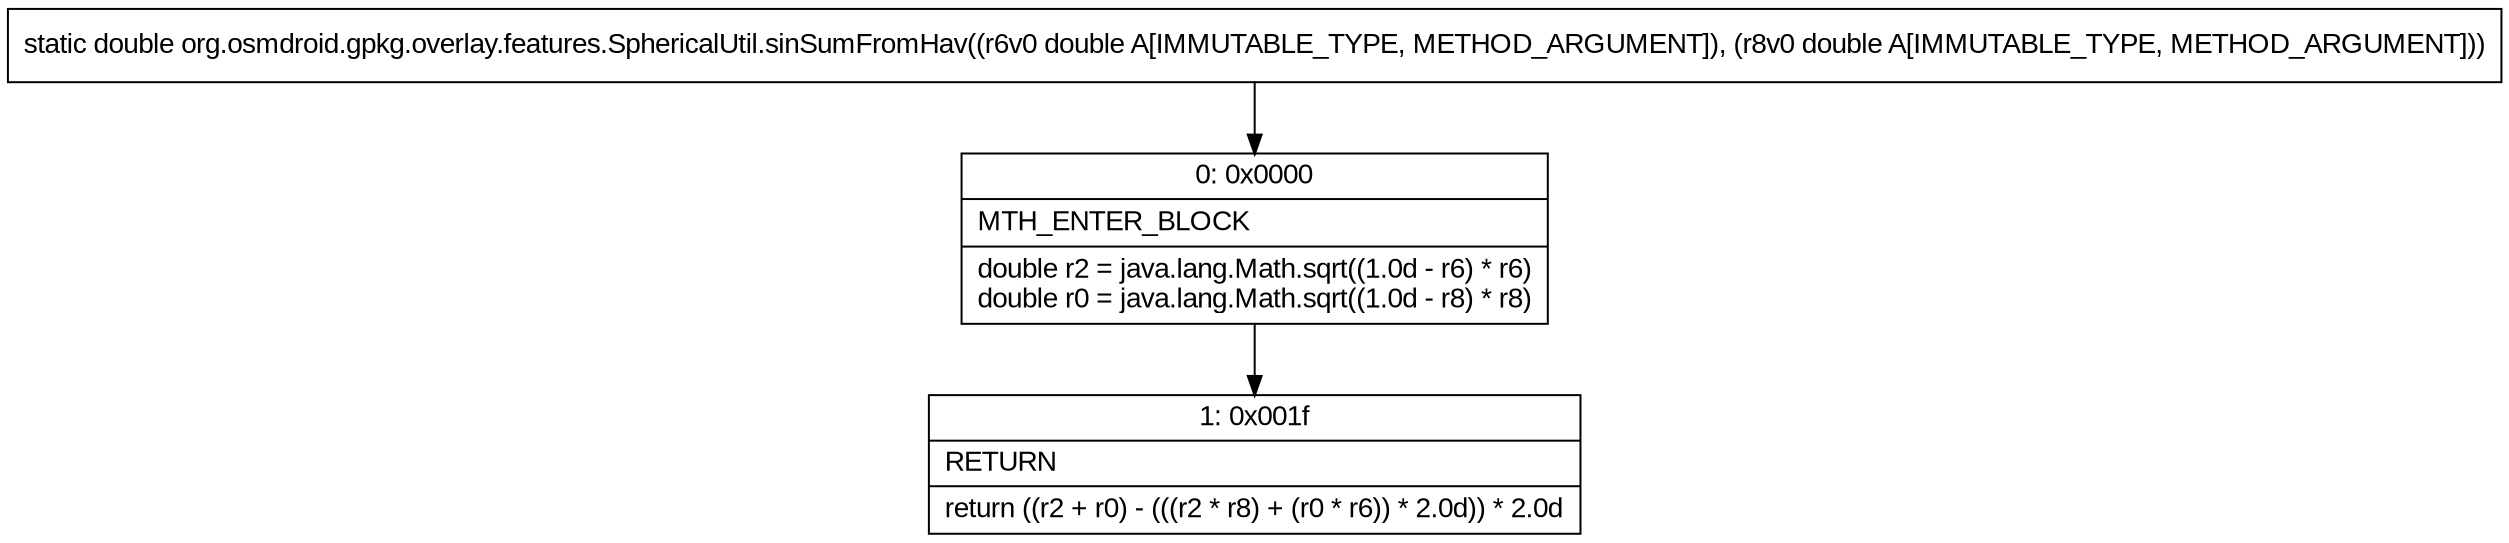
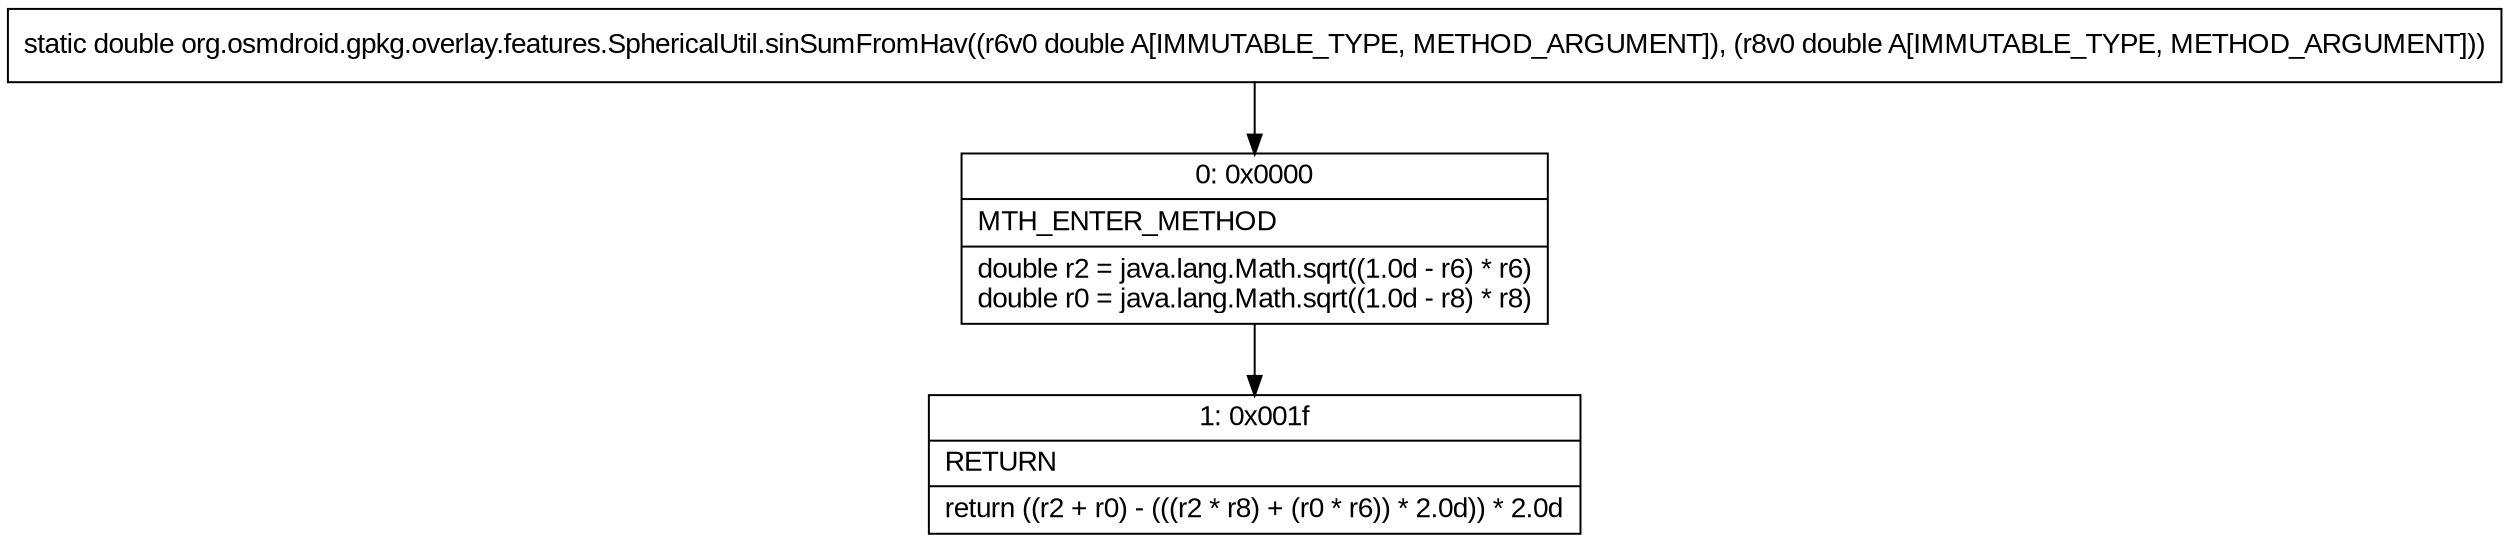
(1114, 222) -> (1127, 222)
